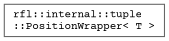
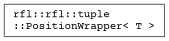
(84, 20) -> (84, 20)
